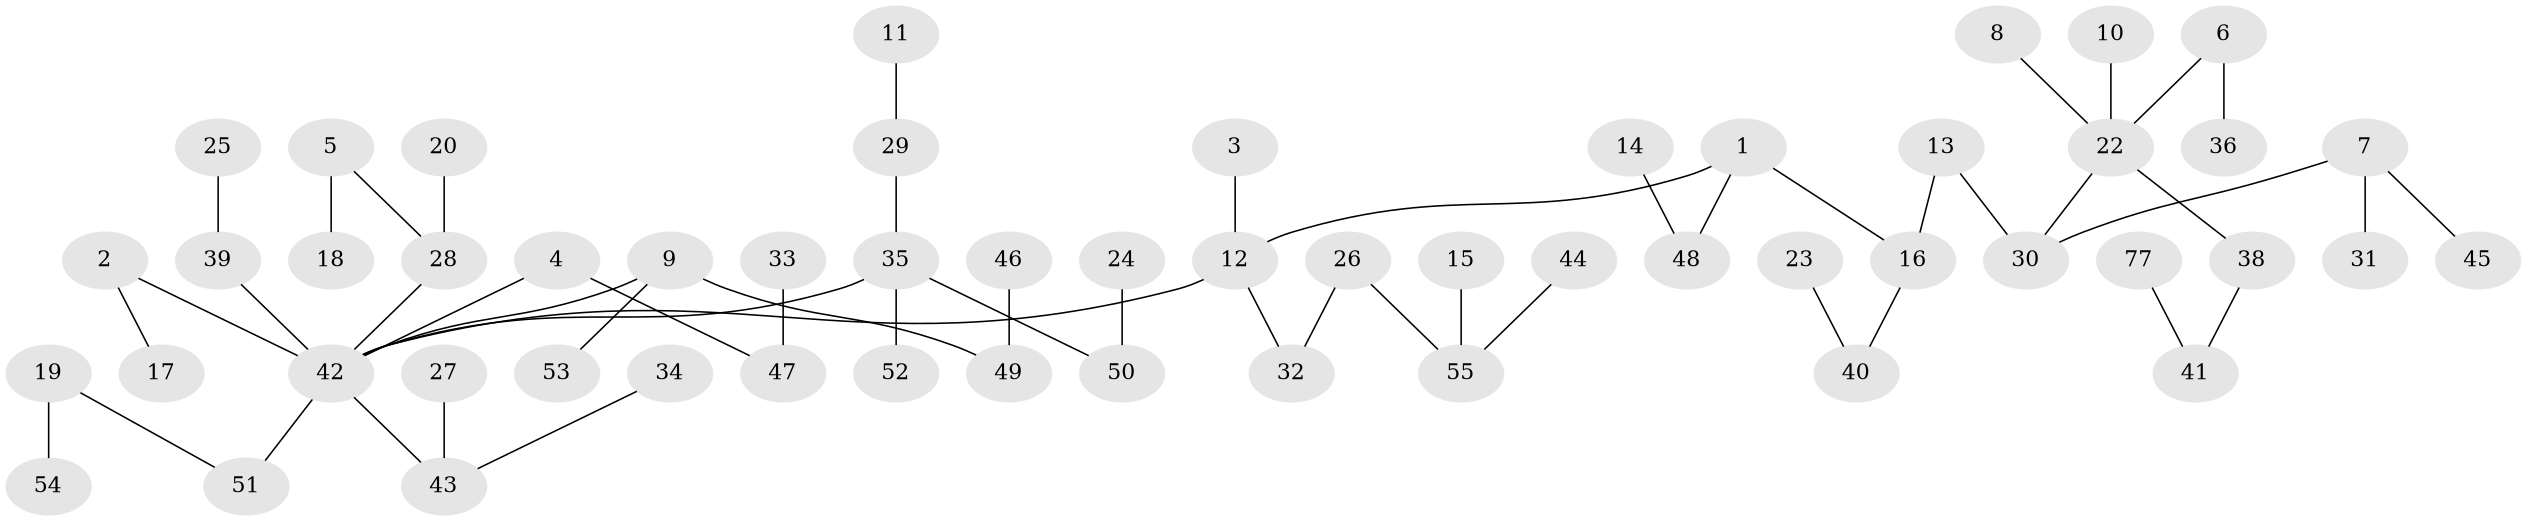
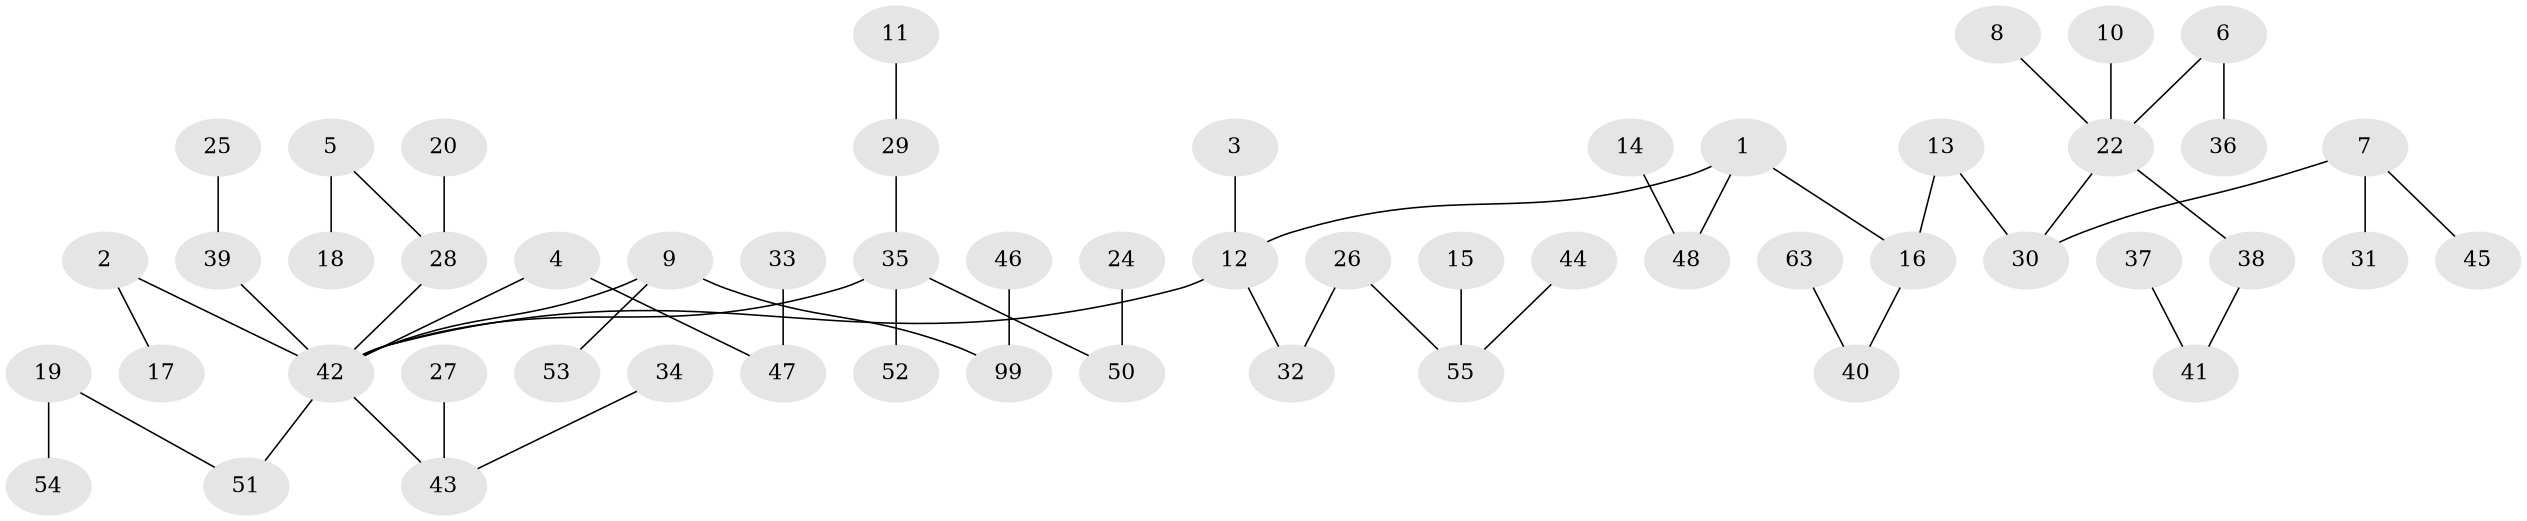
(1800, 261) -> (1800, 261)
(2139, 261) -> (2139, 261)
(1009, 374) -> (1009, 374)
